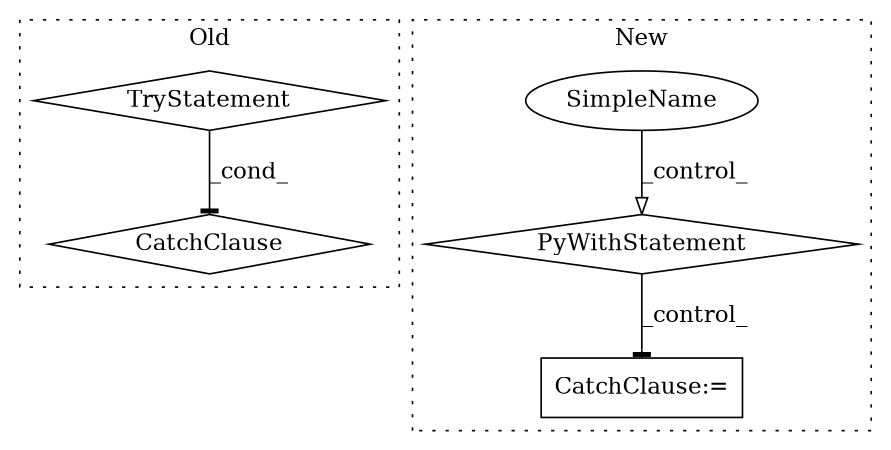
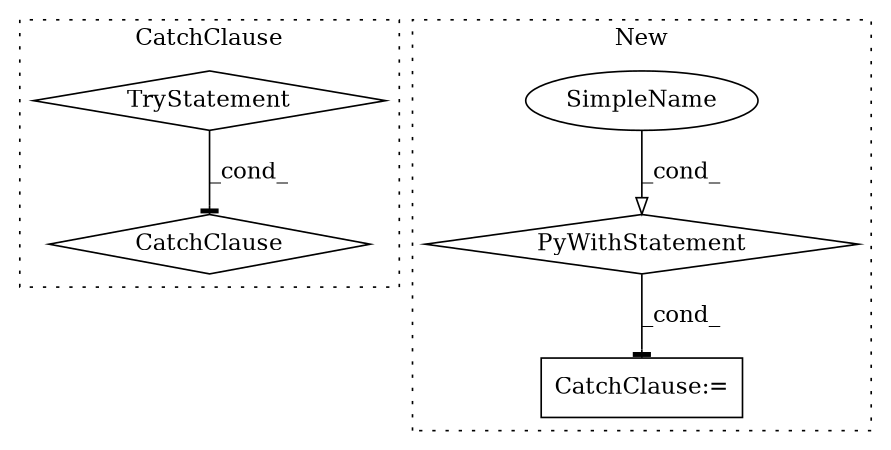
(210, 39) -> (210, 39)
(695, 172) -> (681, 172)
(695, 316) -> (681, 316)
